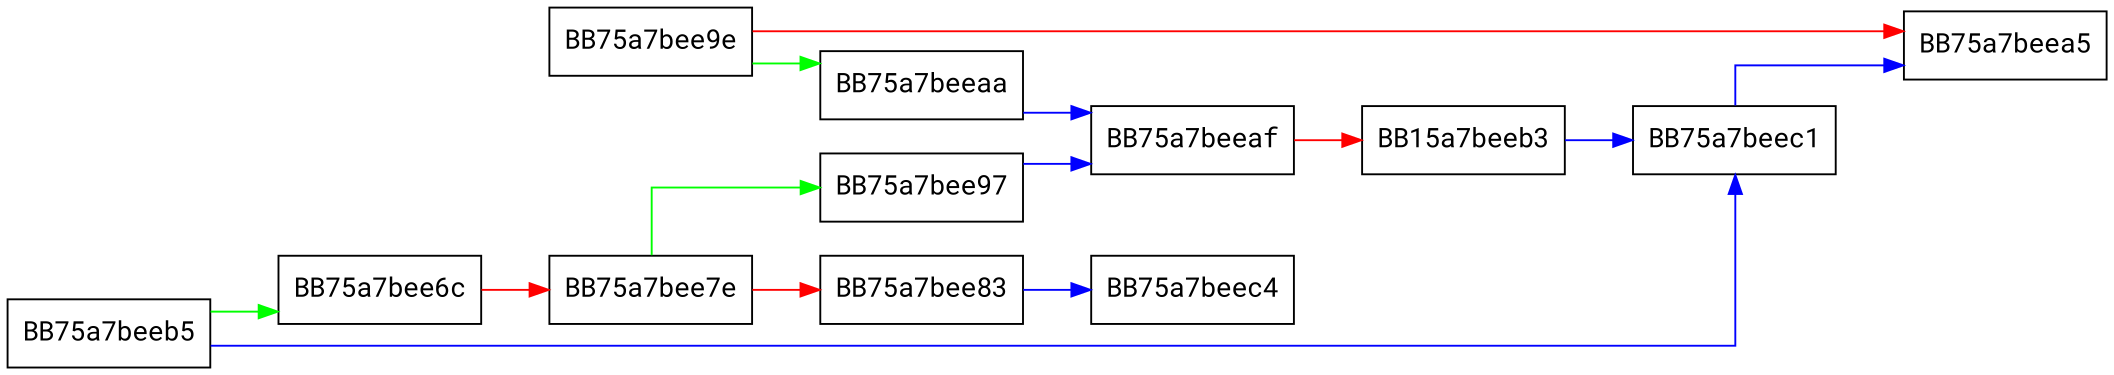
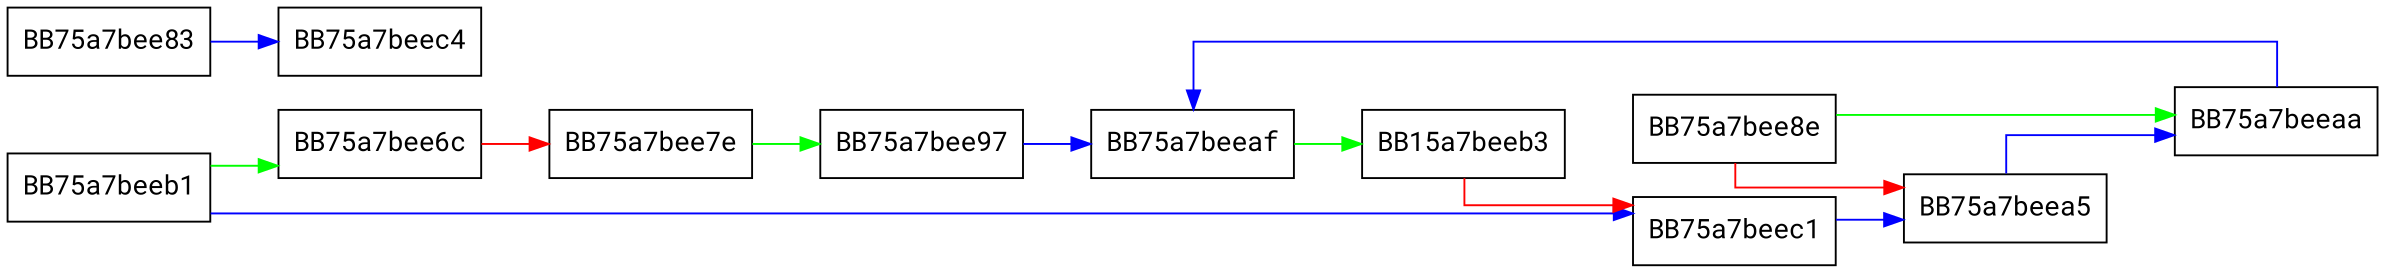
(651, 42) -> (1734, 129)
none -> (2061, 135)
(1318, 140) -> (1318, 144)
(1589, 140) -> (1525, 205)
(776, 290) -> none
(109, 333) -> (109, 188)
